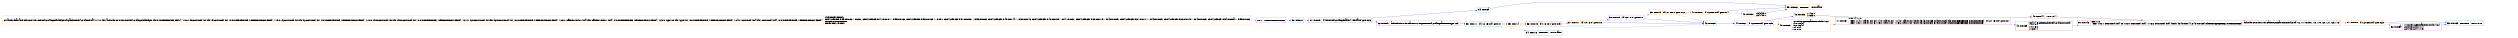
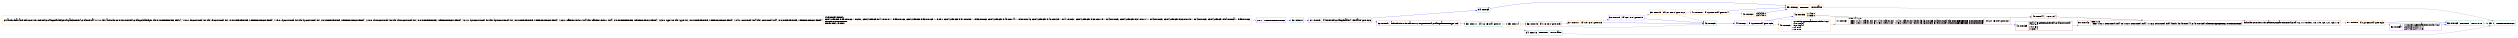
none -> (2502, 23)
